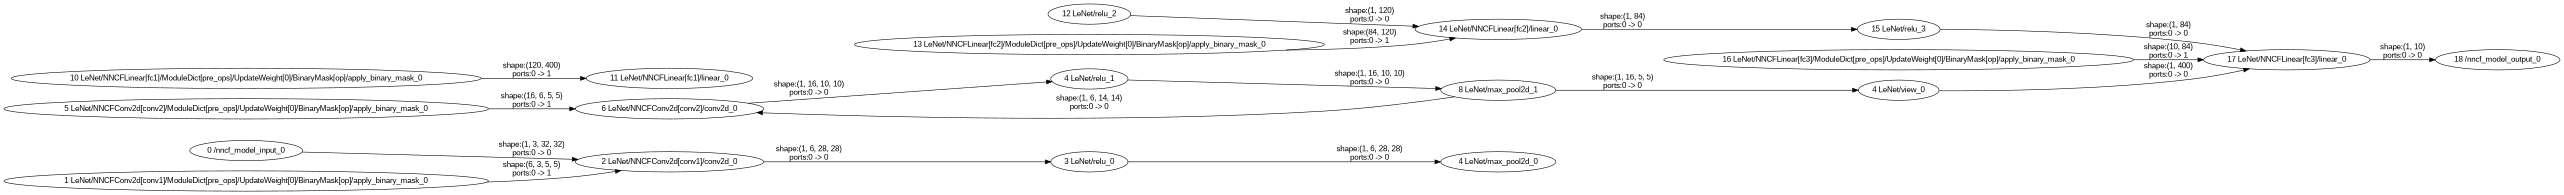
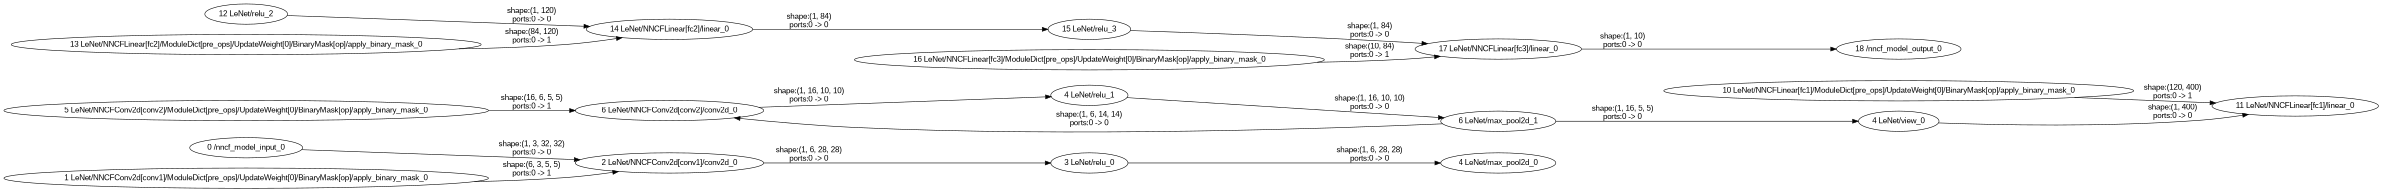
(2092, 87) -> (2091, 125)
(1498, 90) -> (1498, 121)
